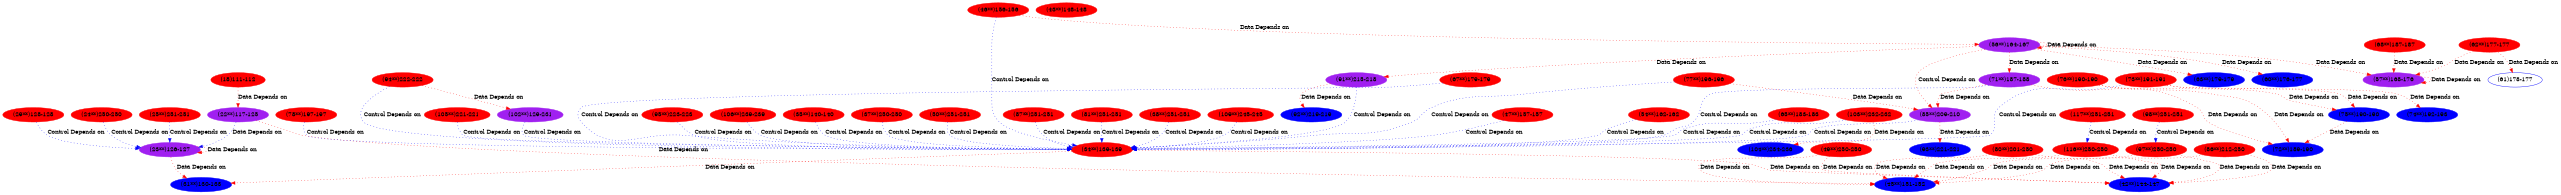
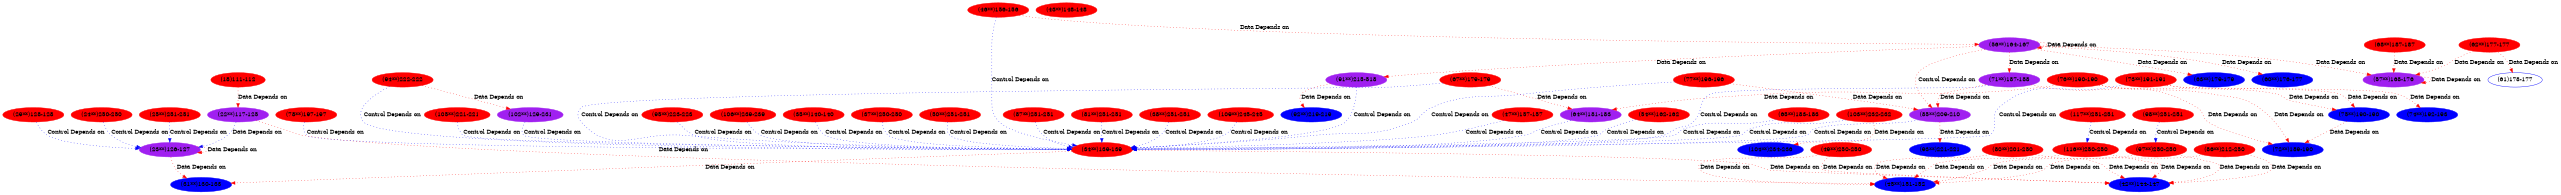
(1356, 80) -> (1356, 80)
none -> (1591, 115)
